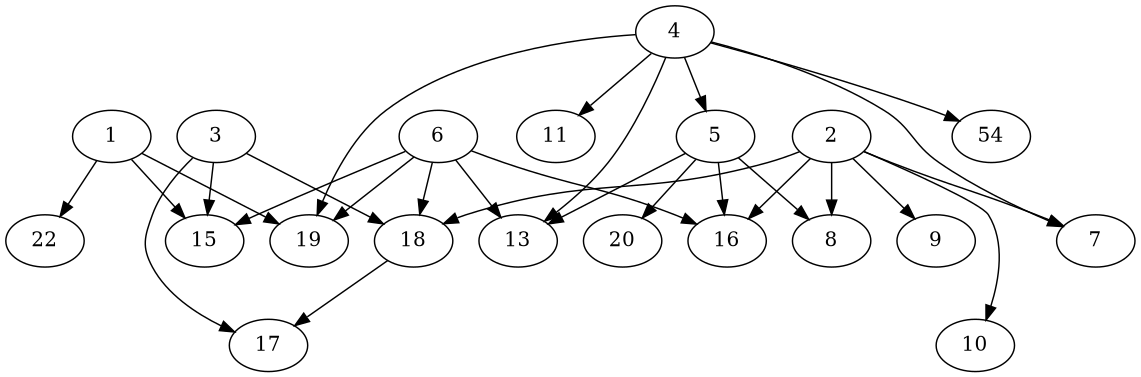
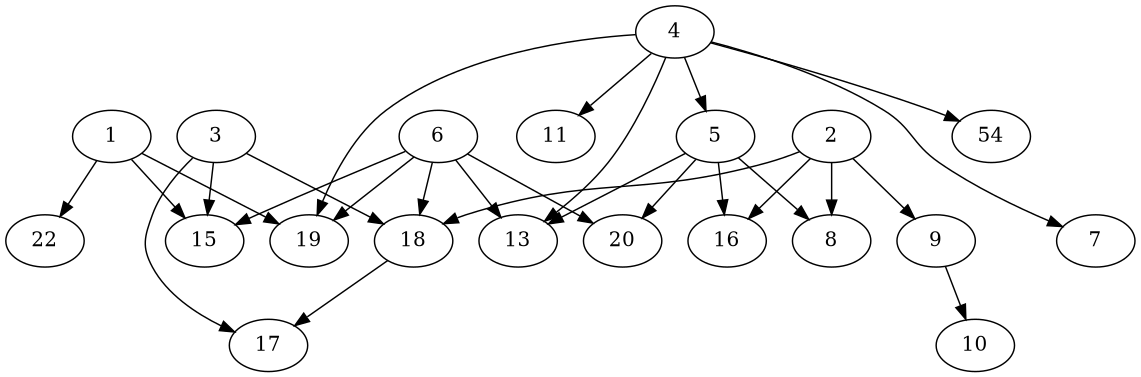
(567, 182) -> (524, 185)
(957, 186) -> none
(970, 202) -> (953, 286)
